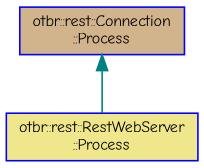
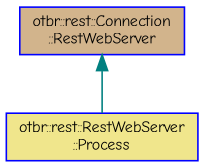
(102, 31) -> (102, 31)
